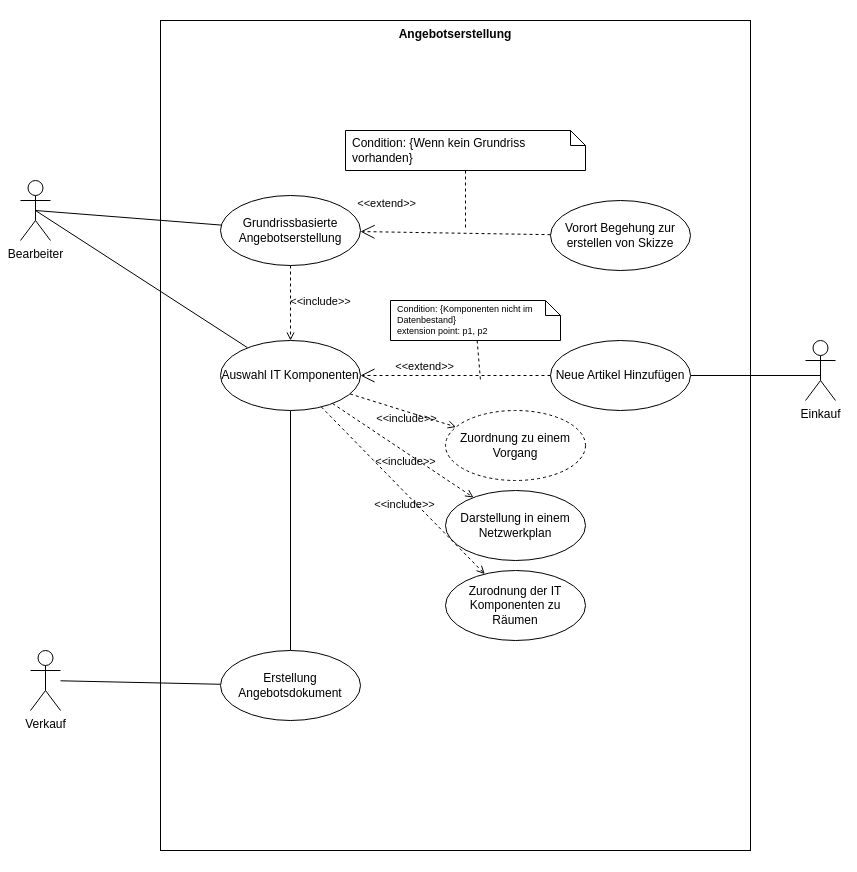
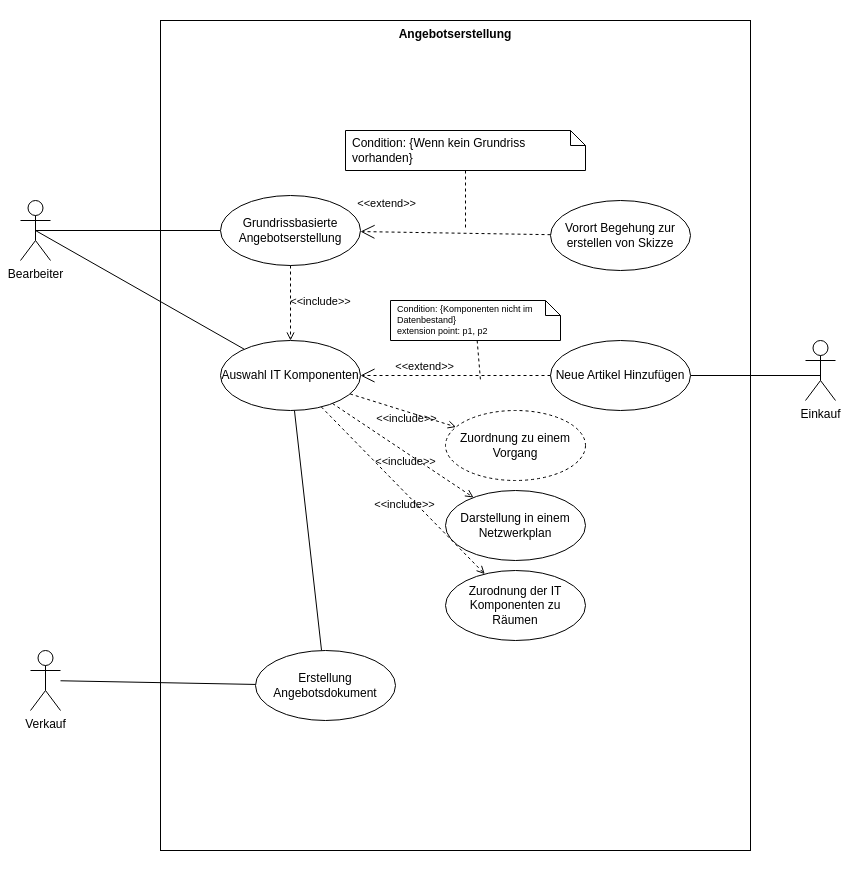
(36, 211) -> (36, 231)
(291, 686) -> (326, 686)
